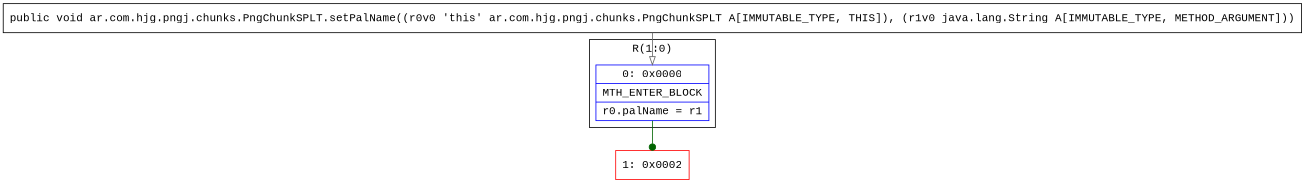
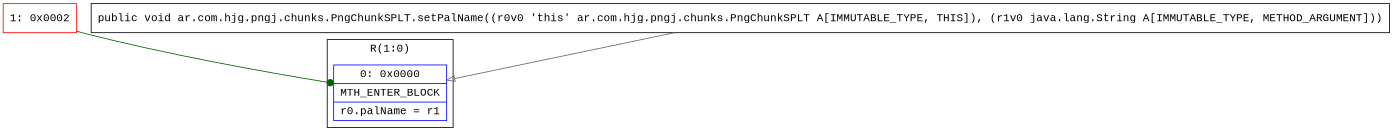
(652, 133) -> (201, 59)
